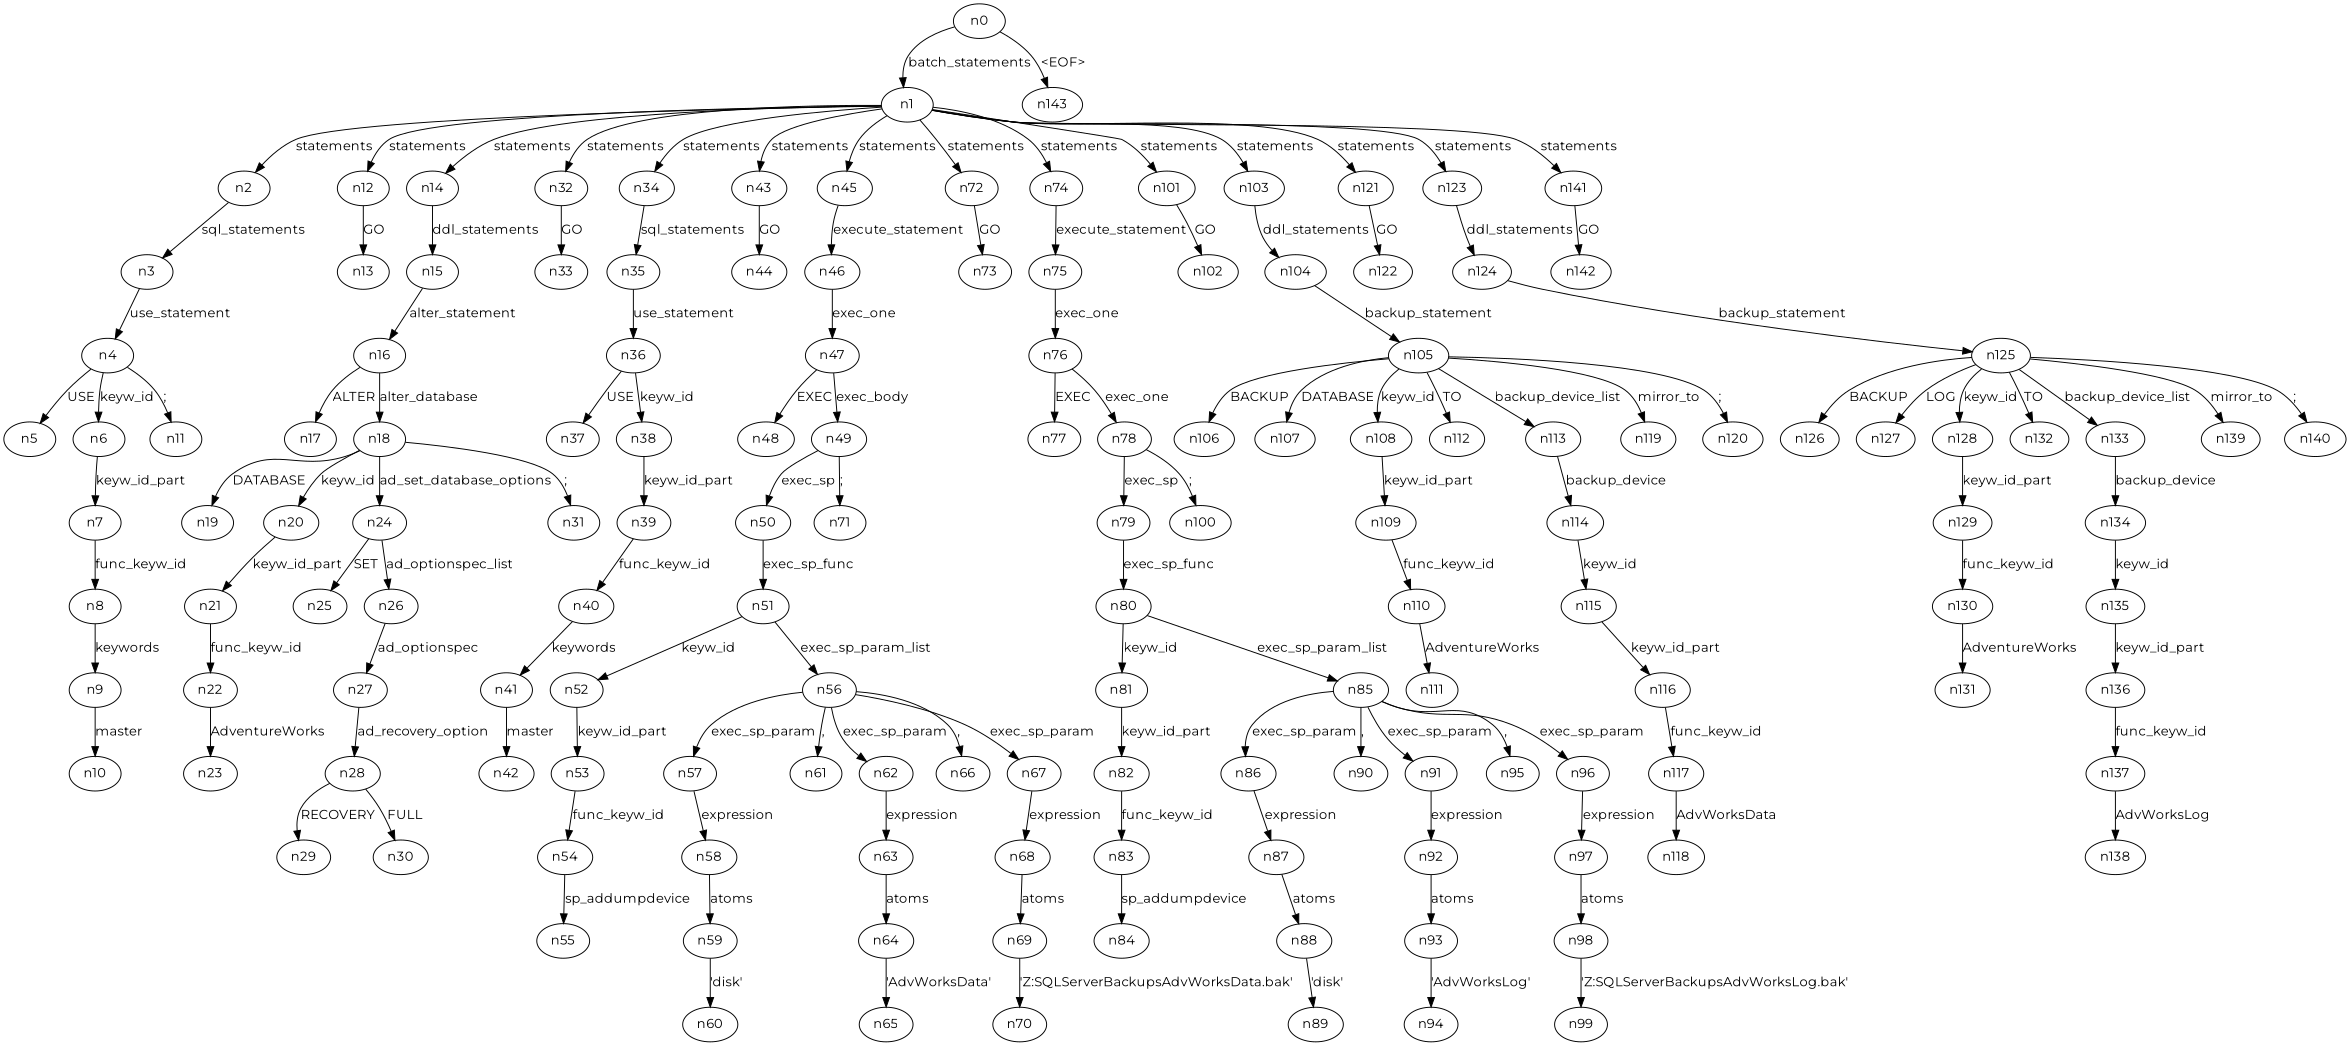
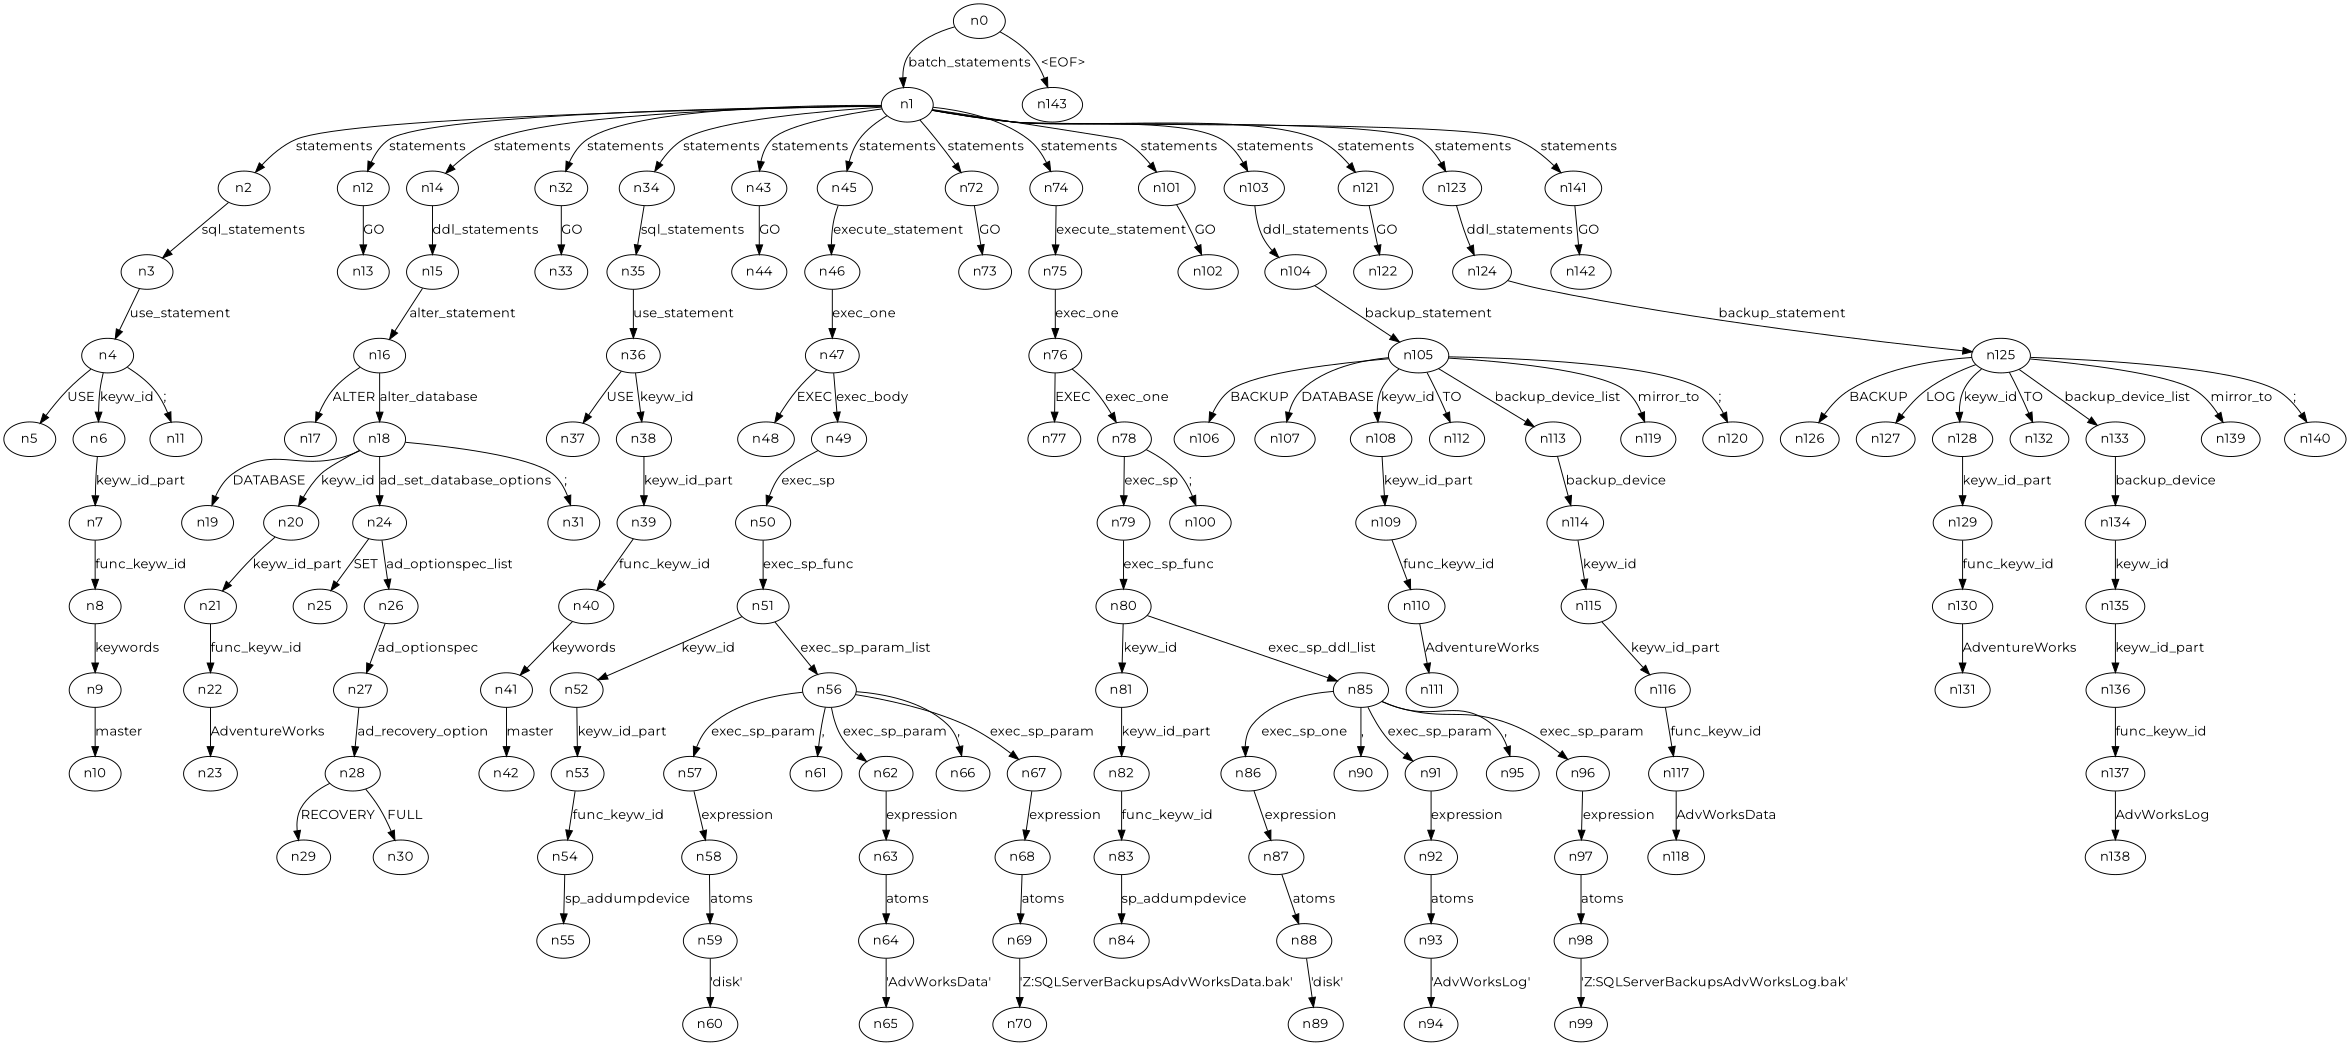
(840, 523) -> none
(1322, 648) -> (1322, 648)
(1305, 732) -> (1305, 732)
